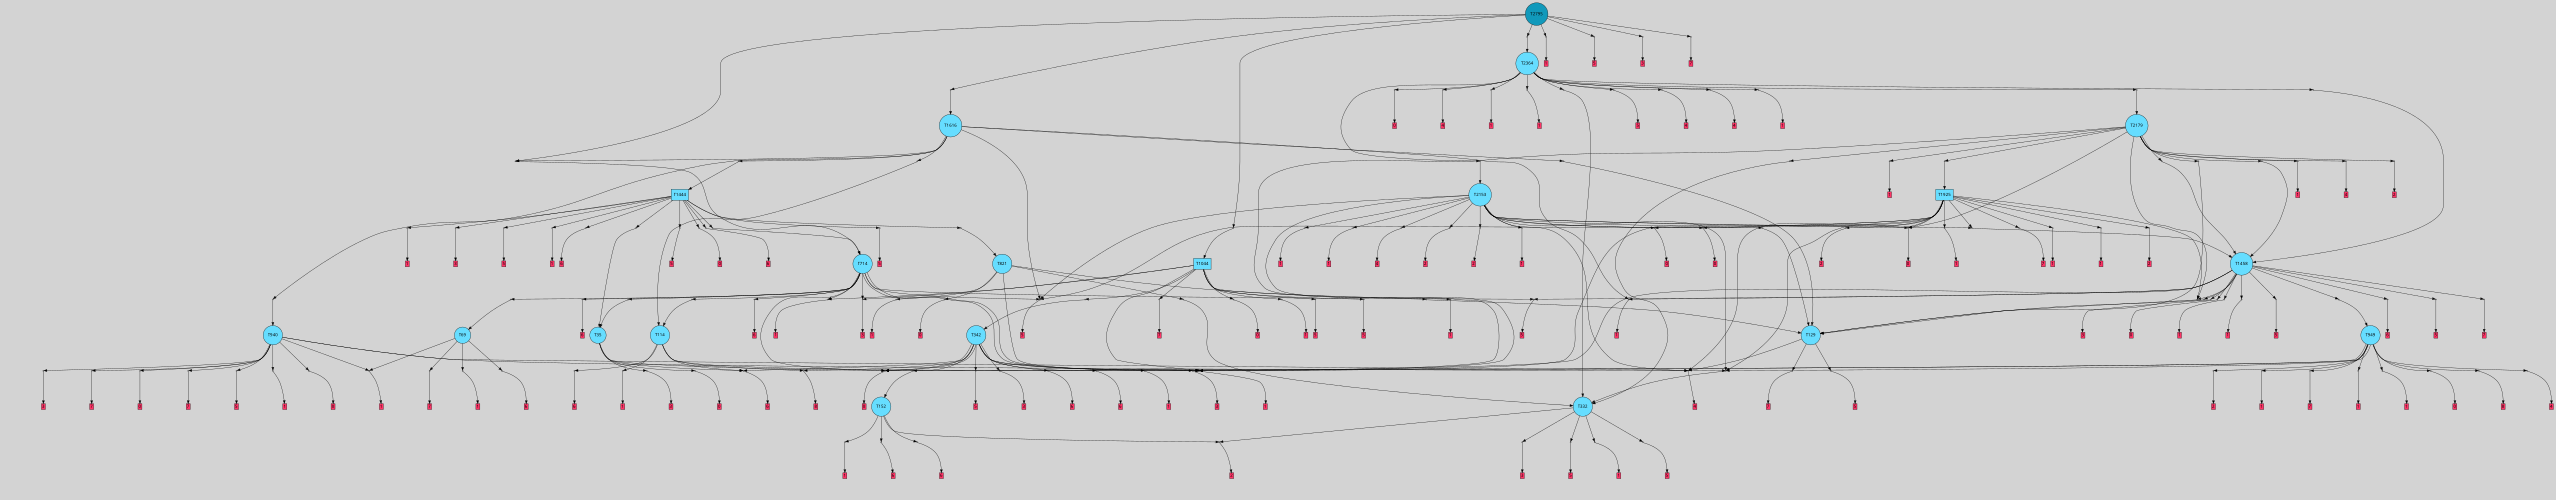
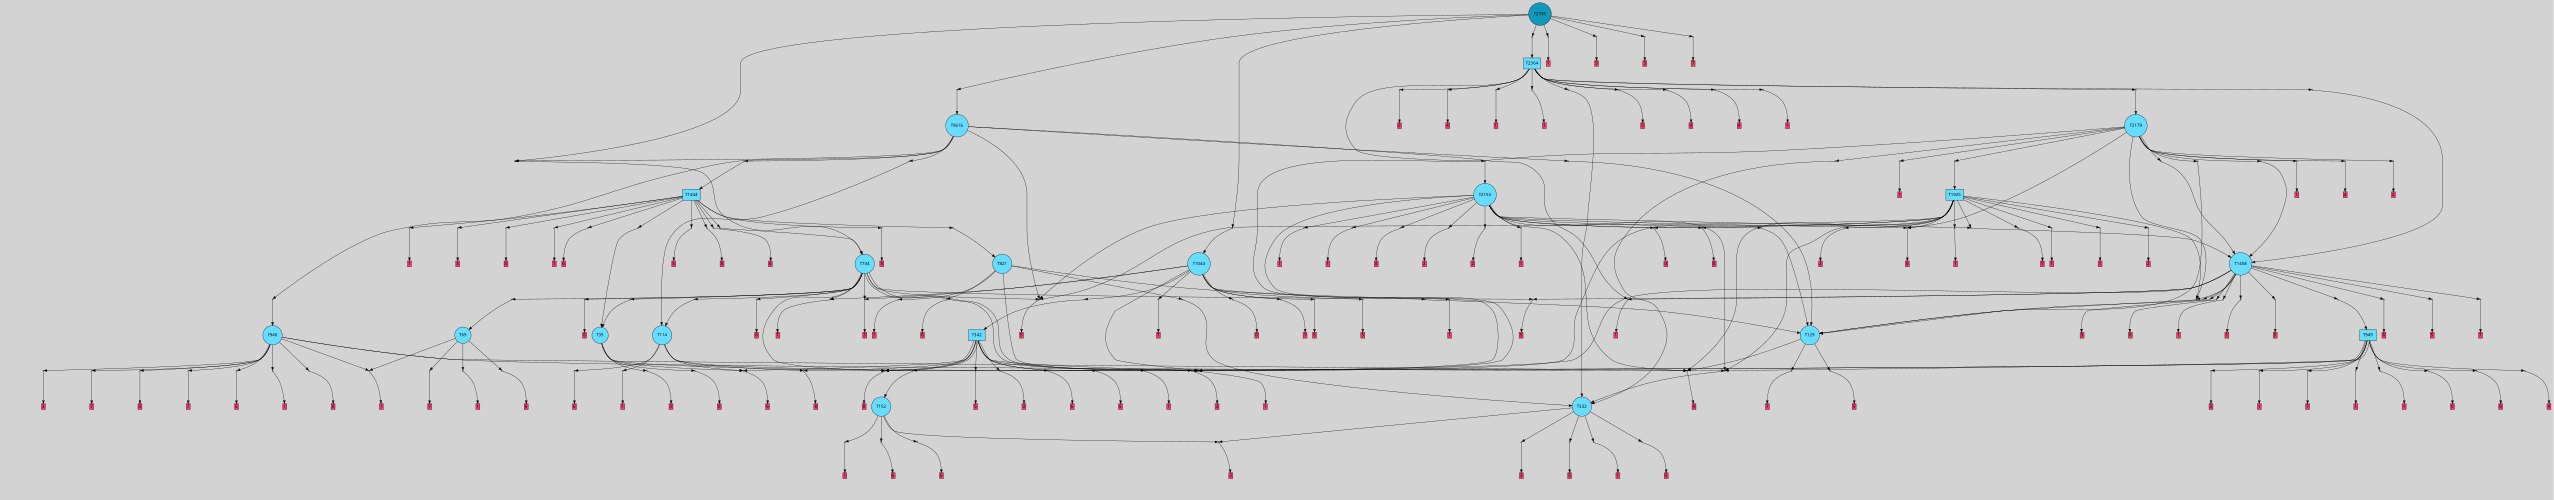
(1527, 63) -> (1532, 63)
(951, 126) -> (957, 126)
(863, 264) -> (865, 264)
(1202, 264) -> (1199, 264)
(976, 335) -> (977, 335)
(2370, 335) -> (2368, 335)
